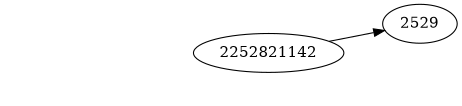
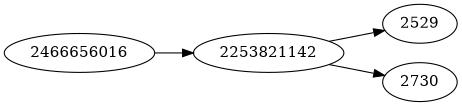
none -> (79, 53)
(269, 53) -> (269, 53)
none -> (420, 82)
